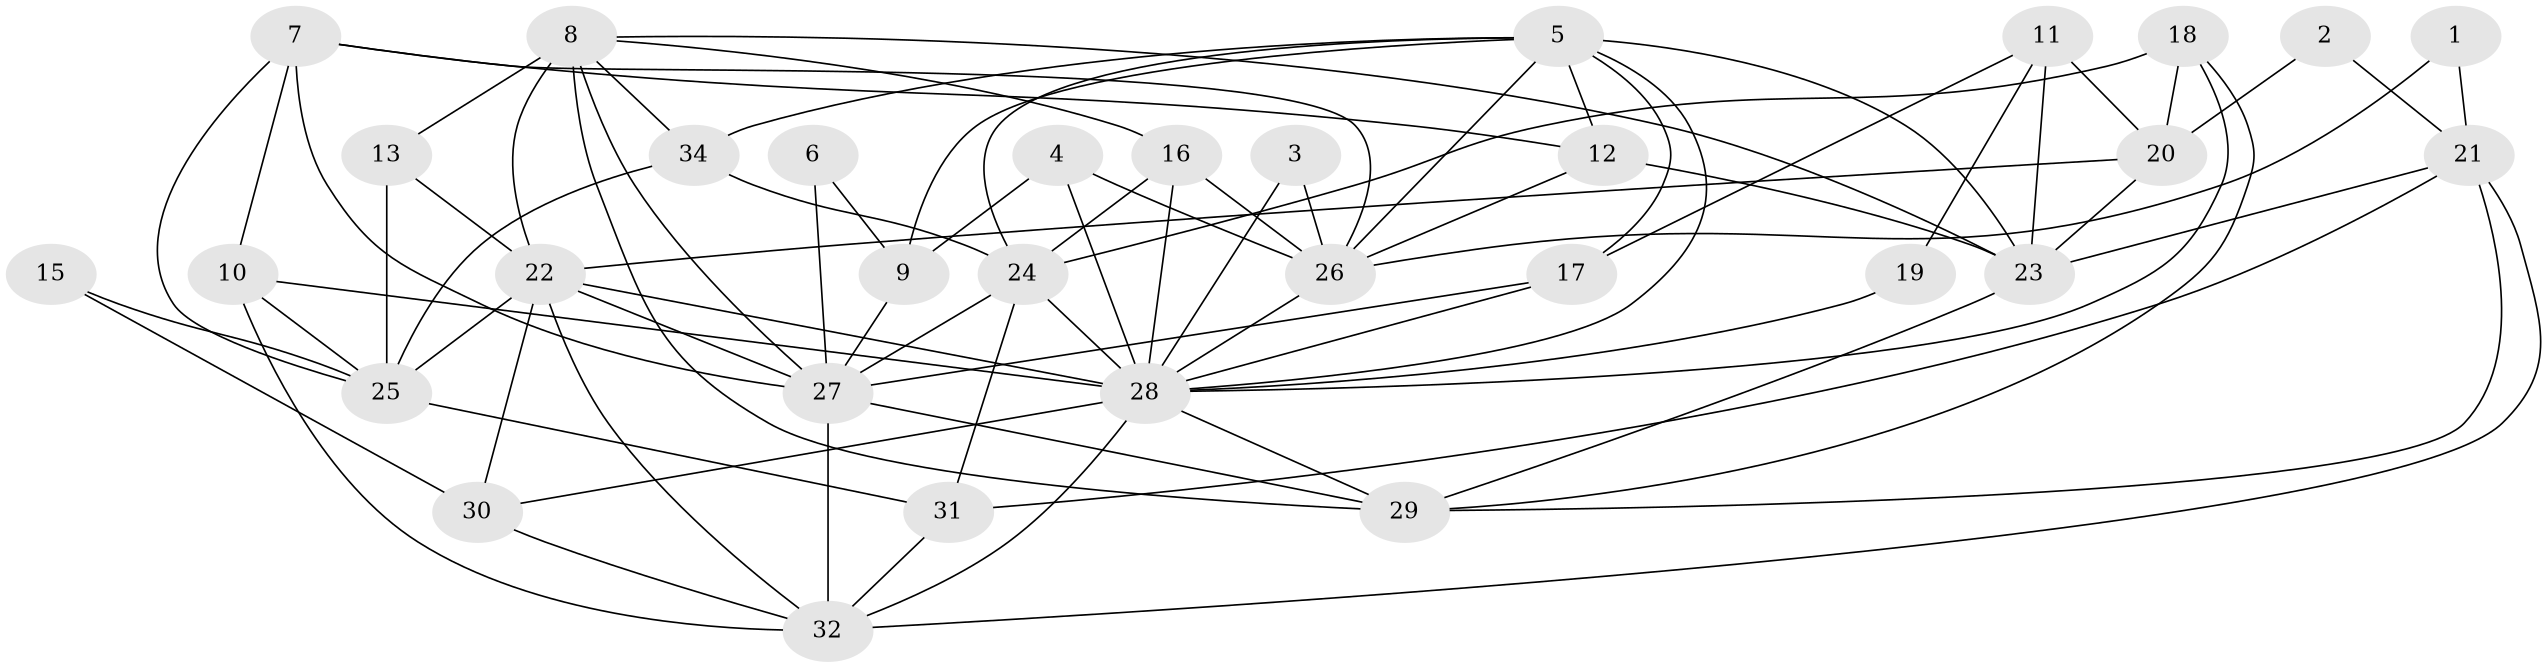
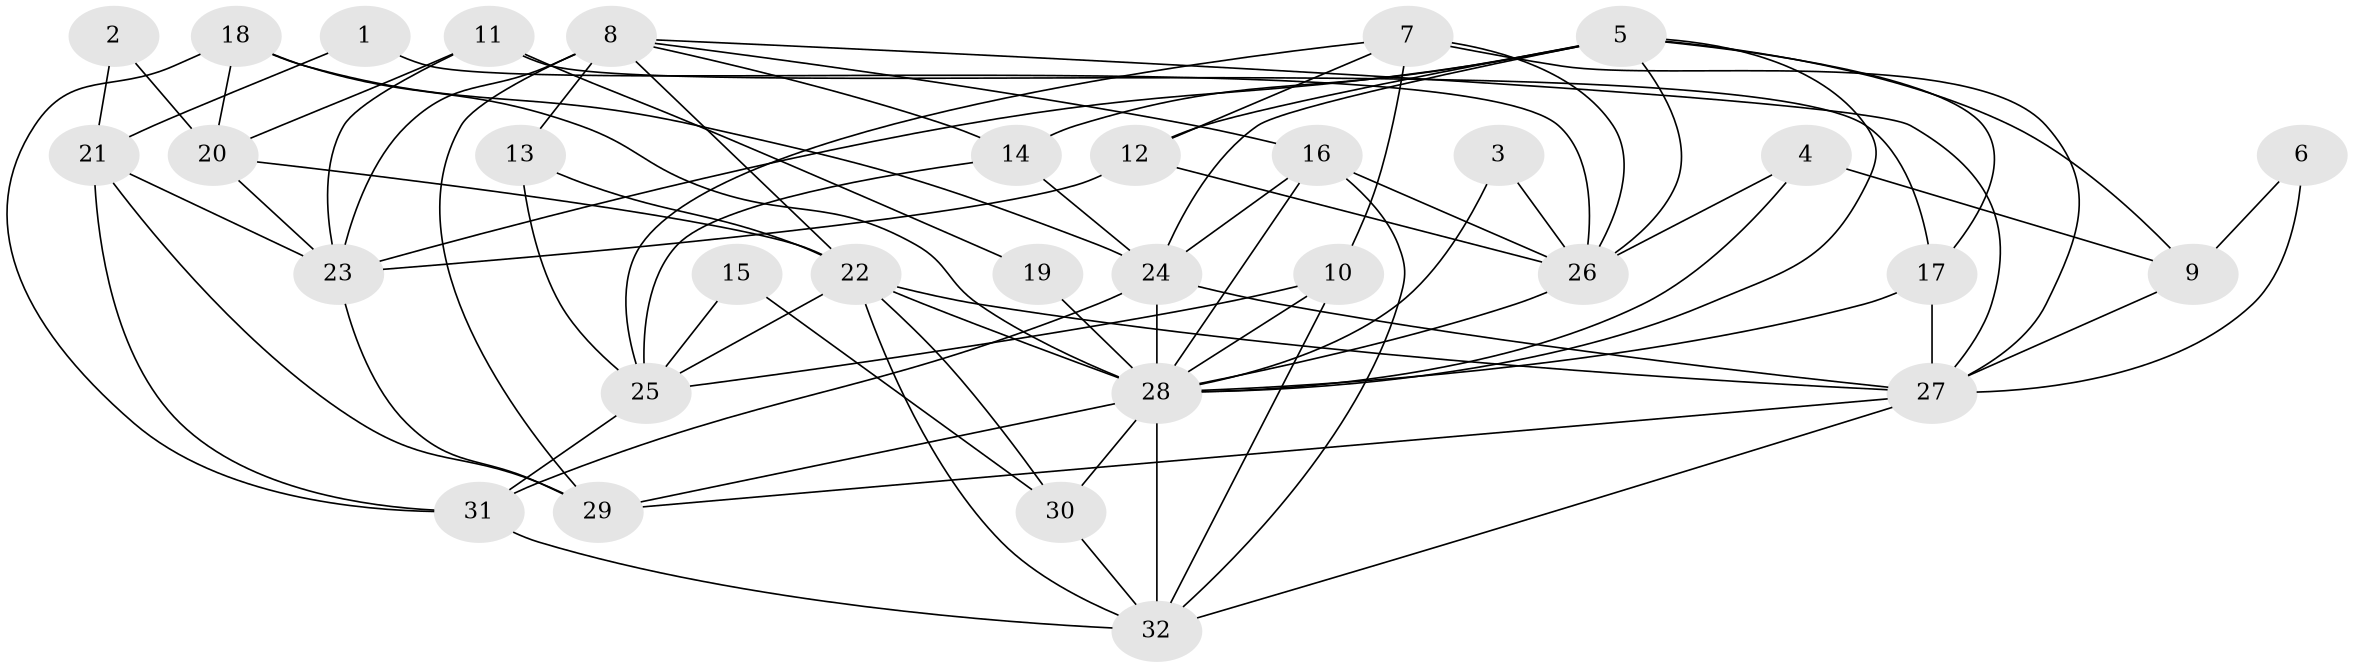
(694, 155) -> (1016, 155)
(1956, 407) -> (60, 347)
(1825, 555) -> (1350, 408)
